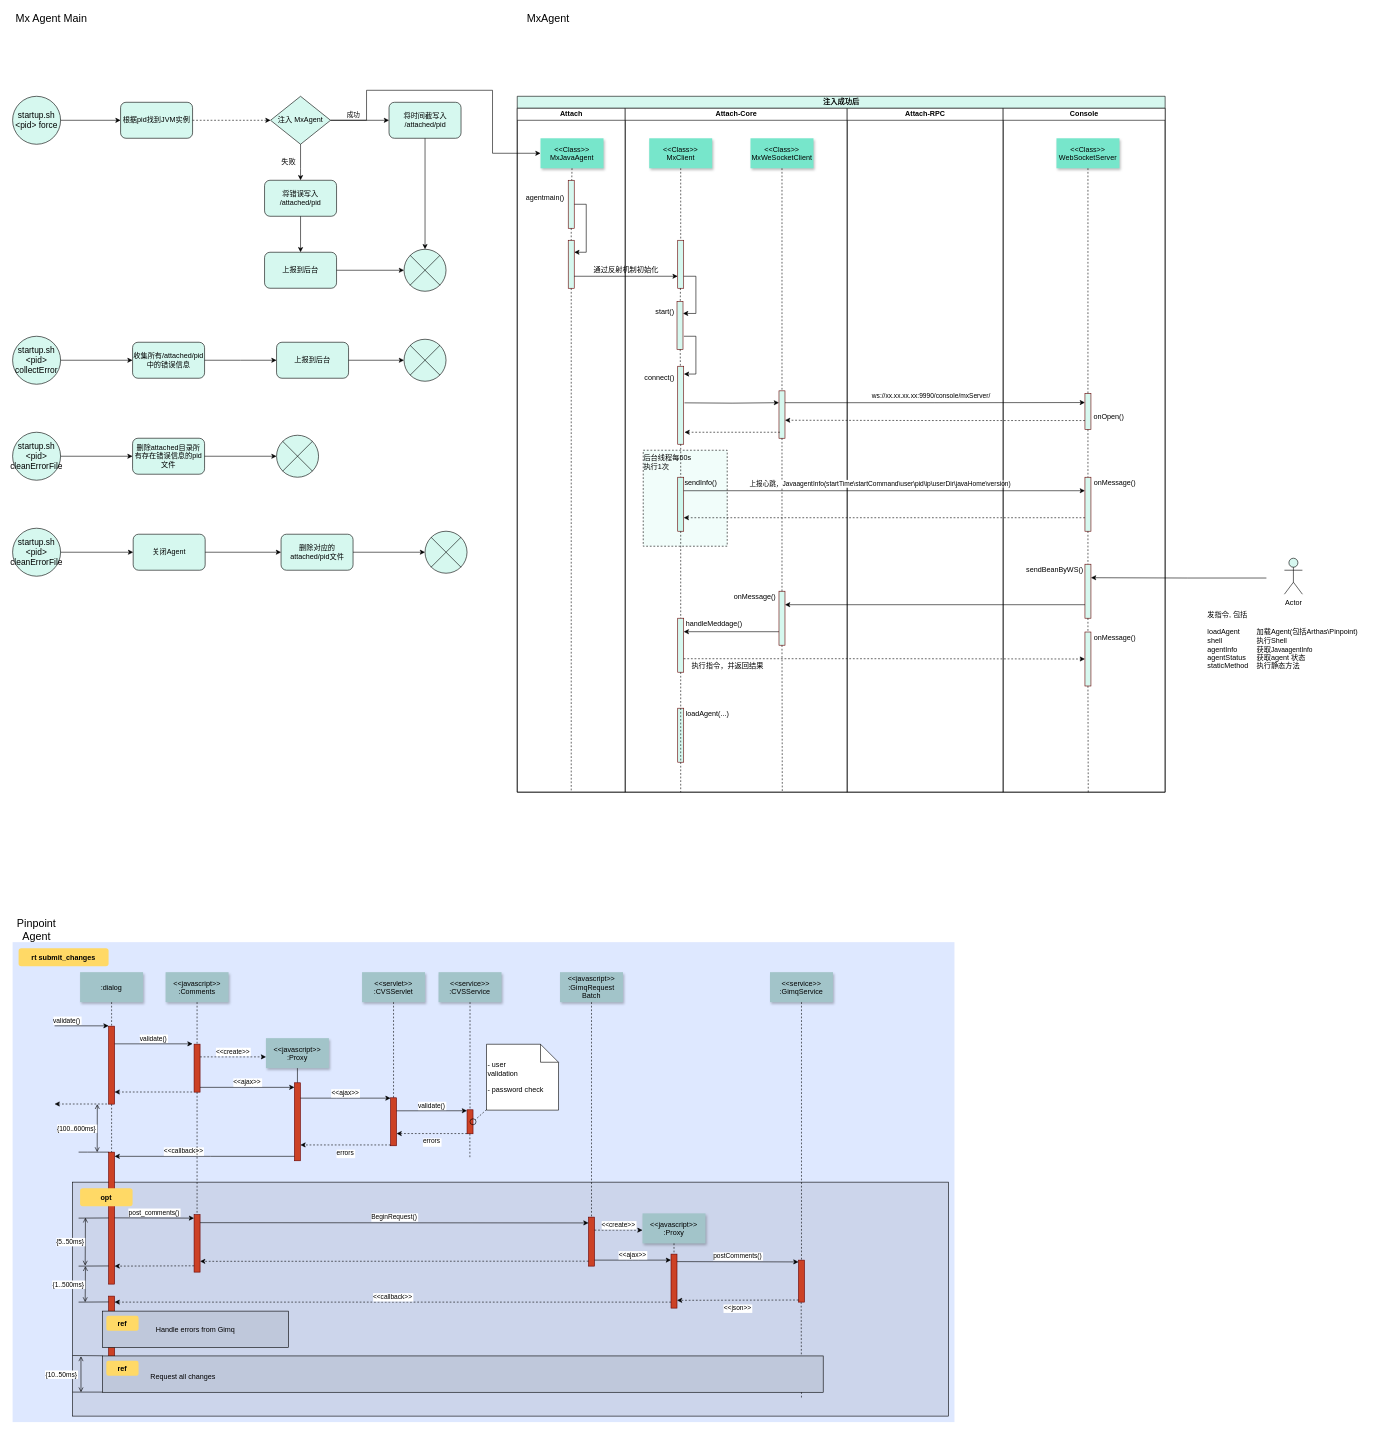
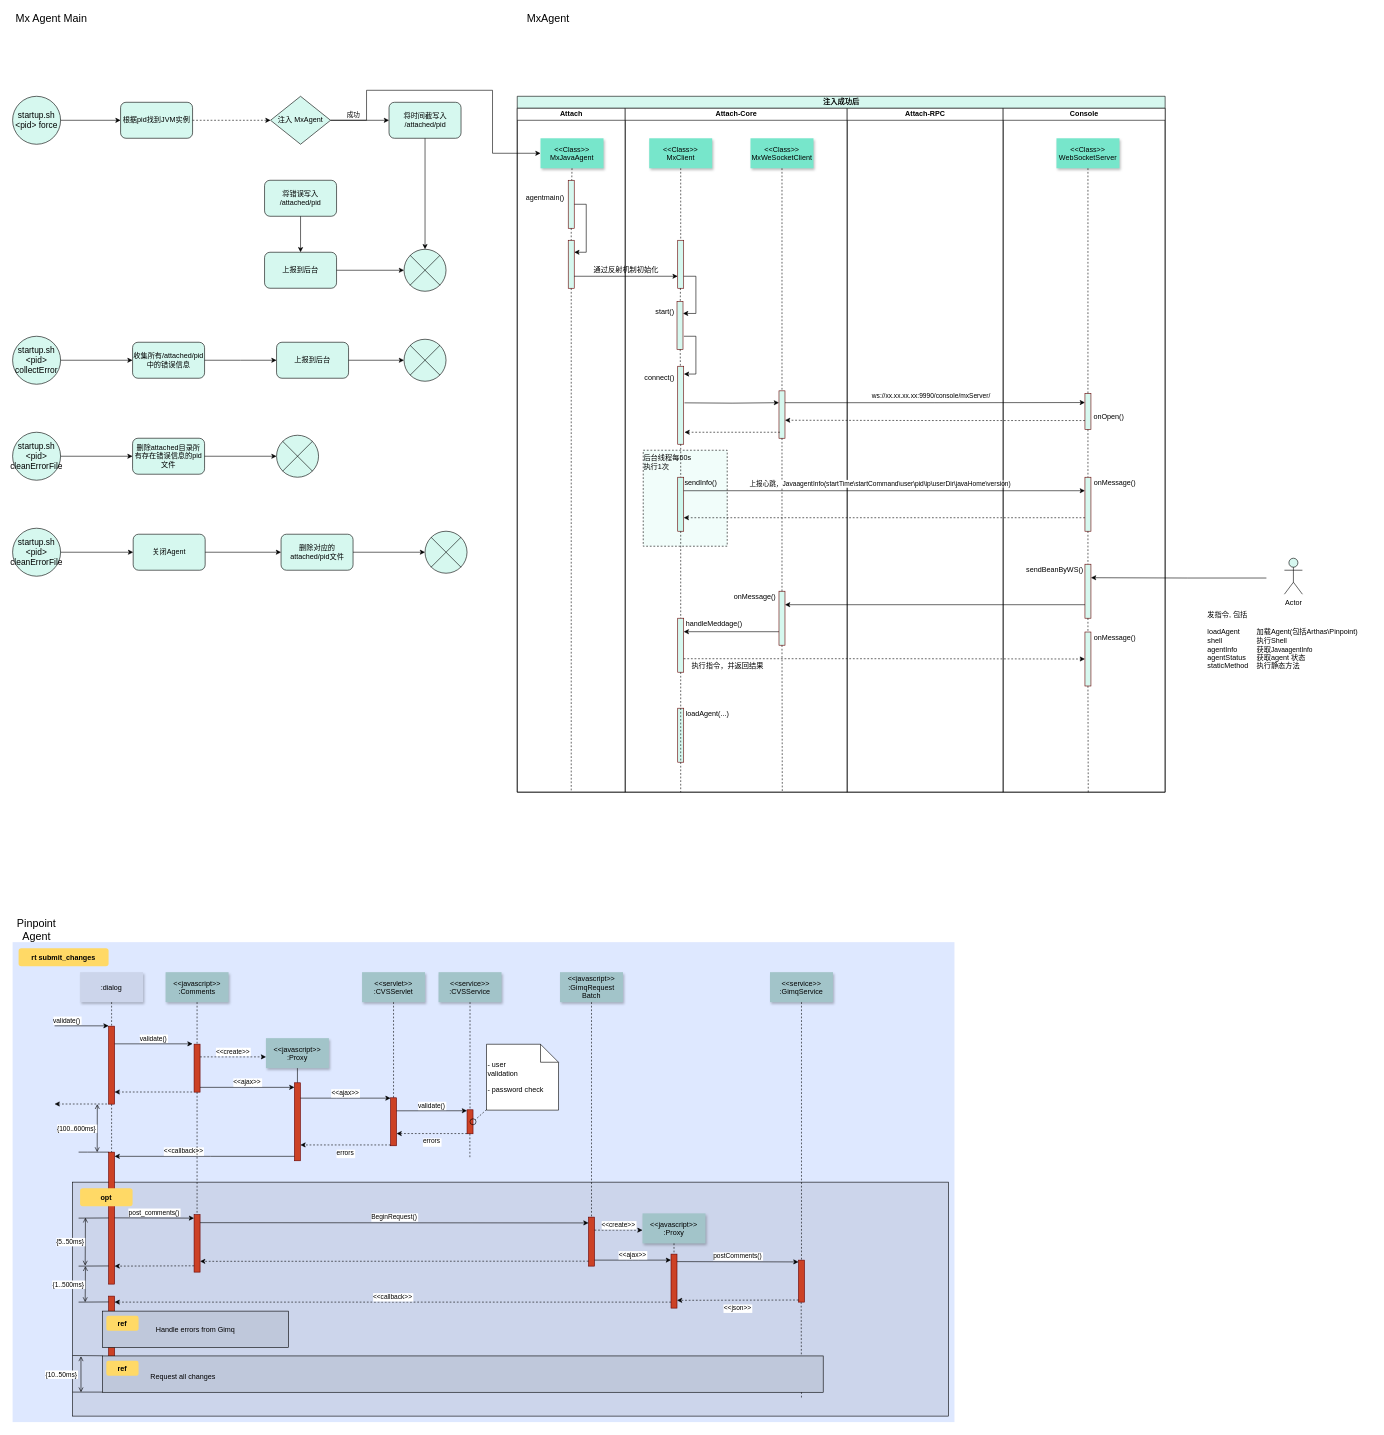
(300, 160) -> none
(288, 162) -> none
(111, 987) -> (111, 987)
